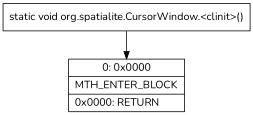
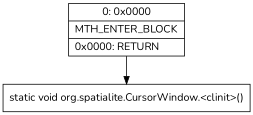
(127, 41) -> (127, 66)
